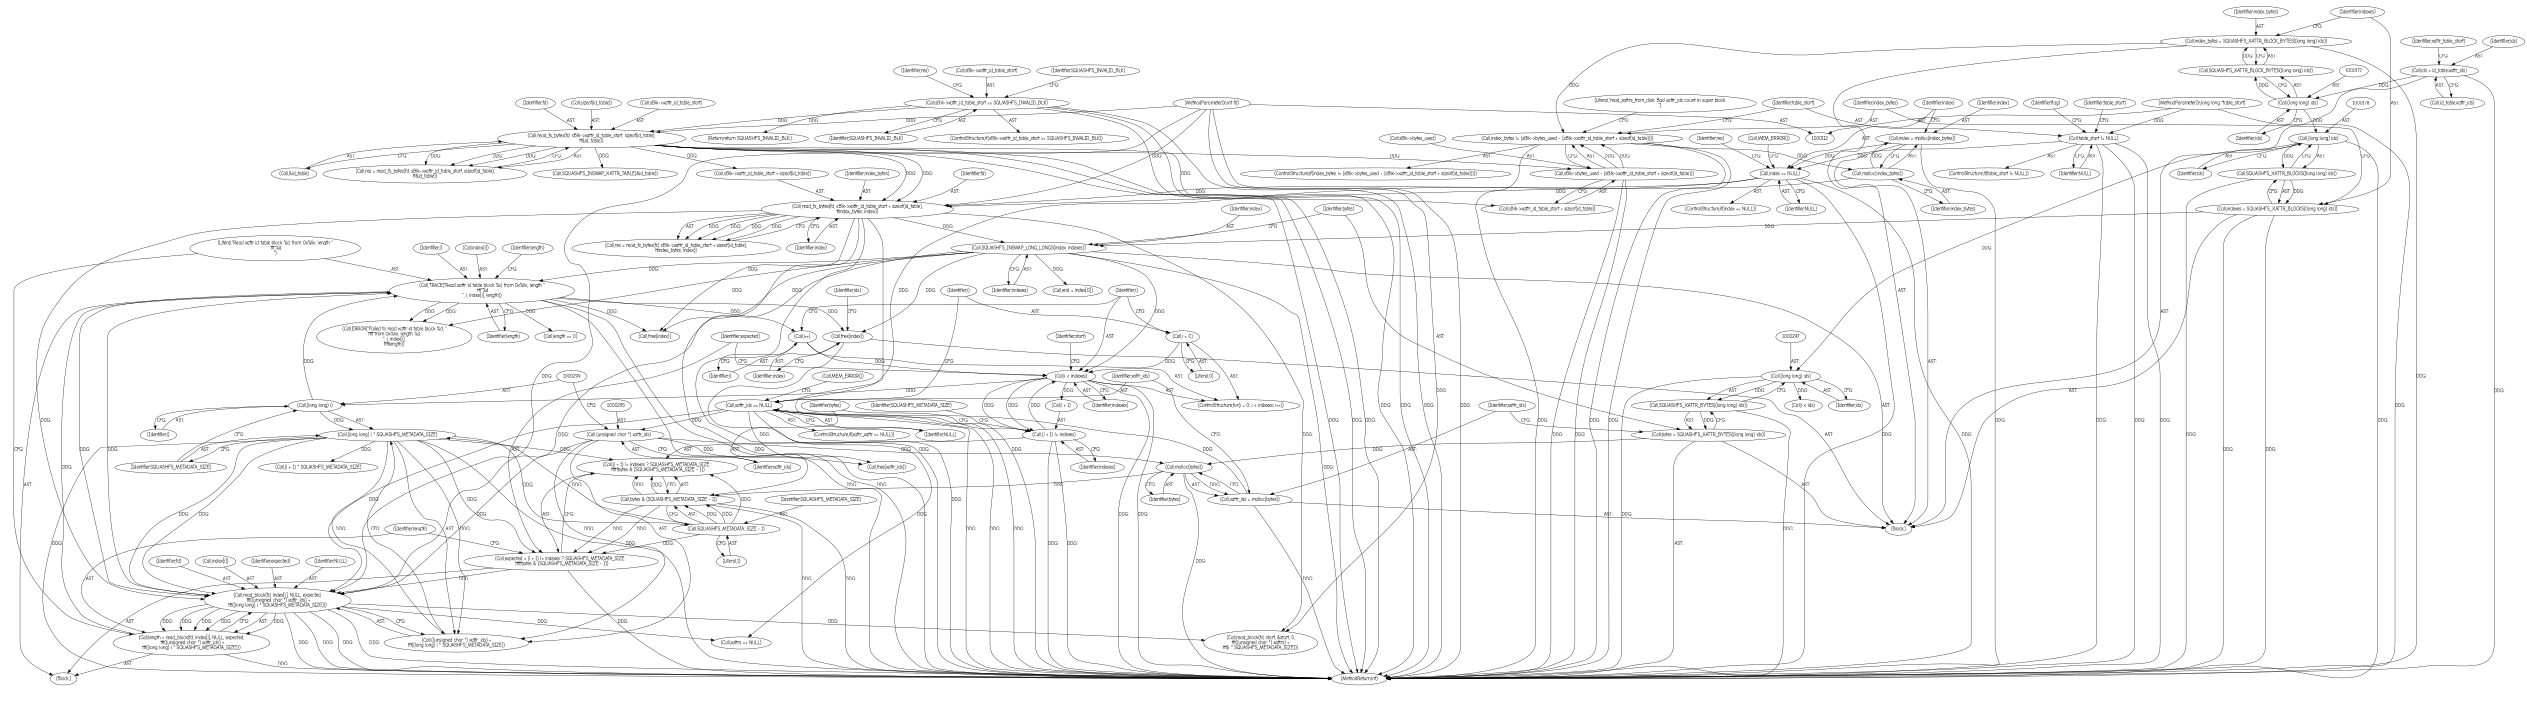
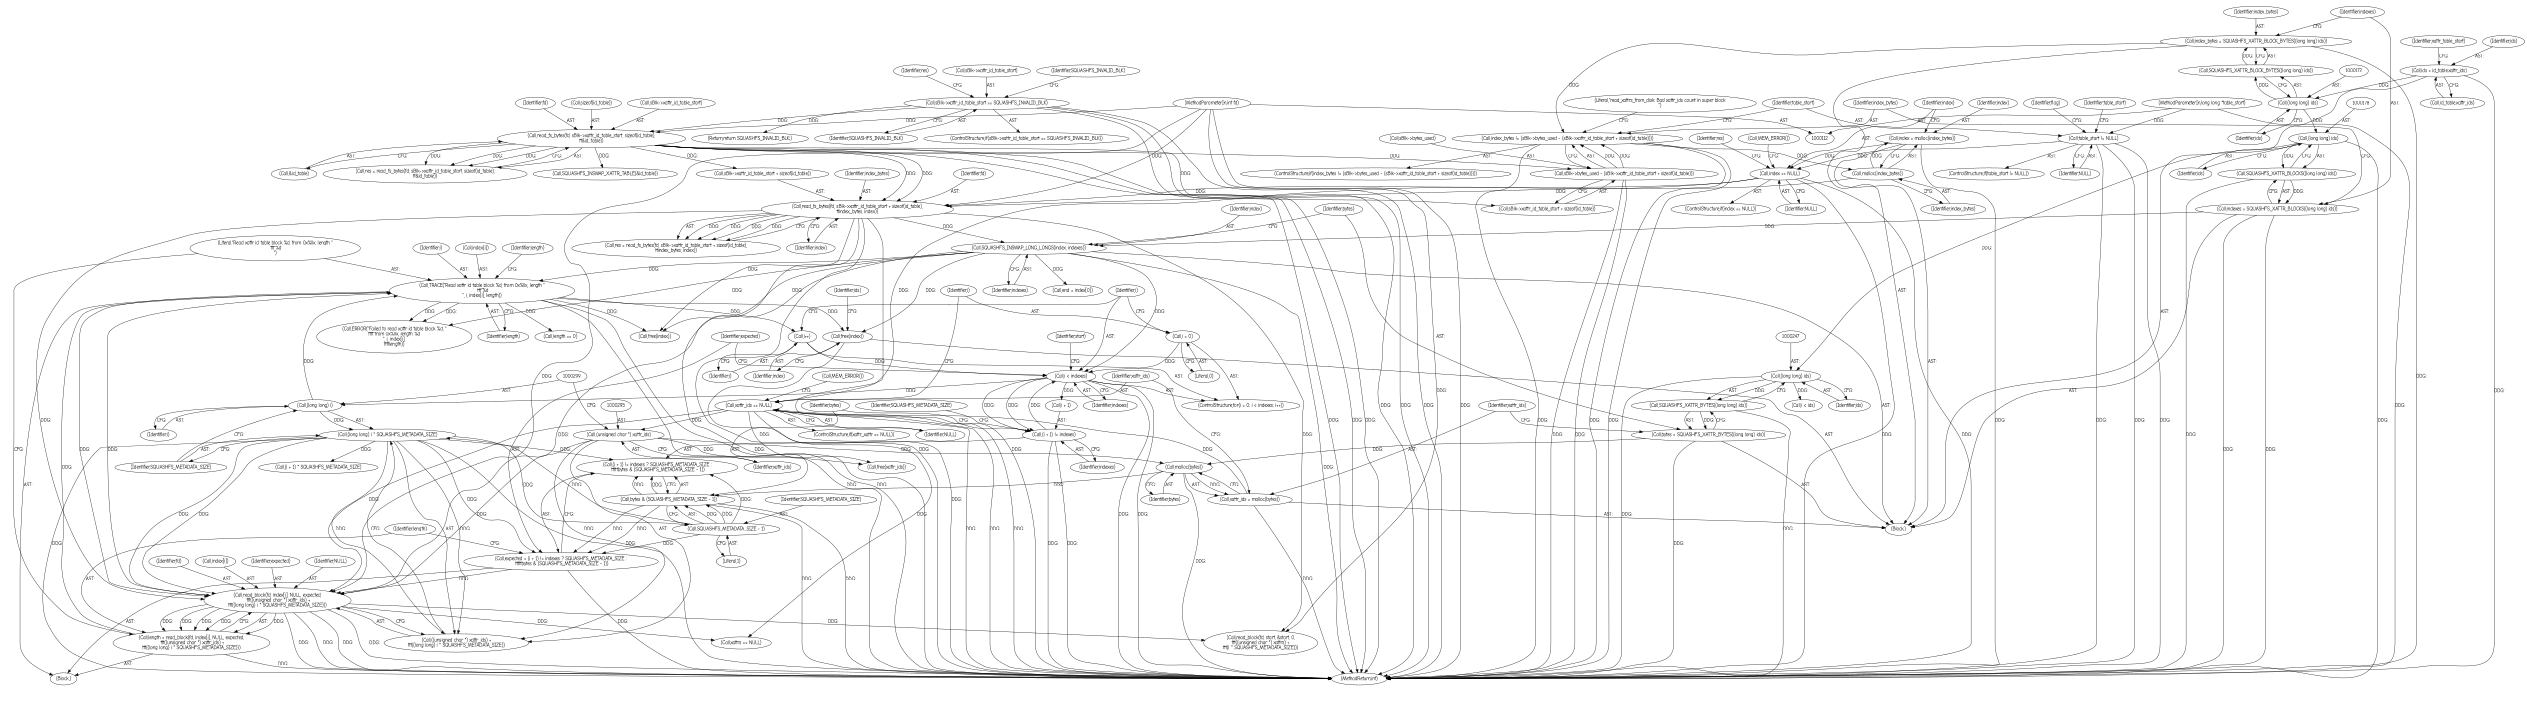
(1680, 544) -> (1680, 544)
